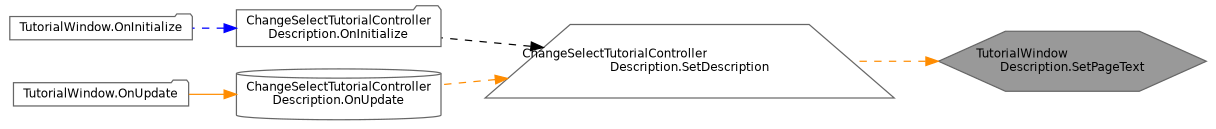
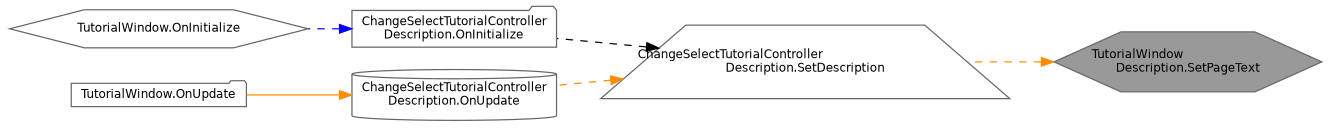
(101, 28) -> (159, 29)
